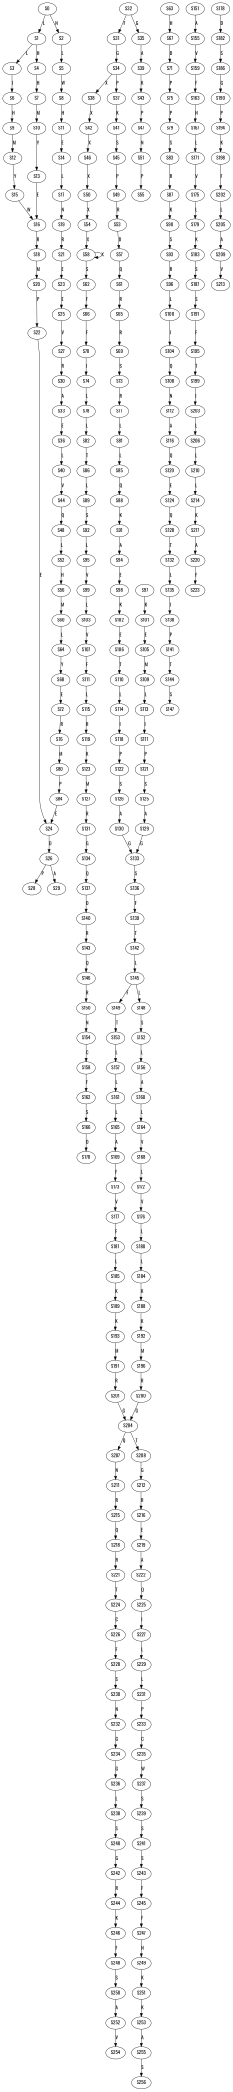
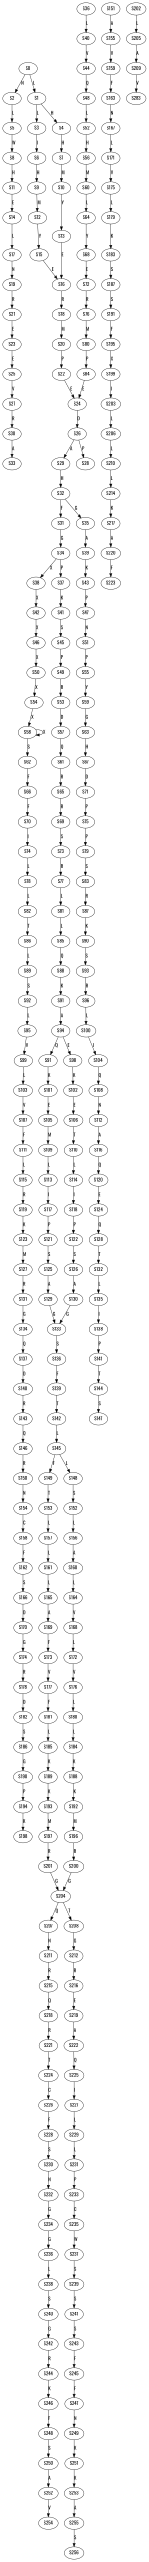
(221, 175) -> none
(29, 210) -> (53, 270)
(221, 285) -> (136, 98)
(196, 367) -> (112, 359)
(61, 425) -> none
none -> (61, 477)
none -> (85, 703)
none -> (55, 1044)
none -> (23, 1658)
